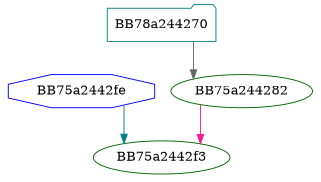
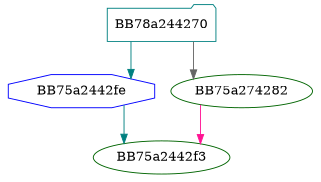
none -> (131, 56)
(242, 91) -> (242, 91)
